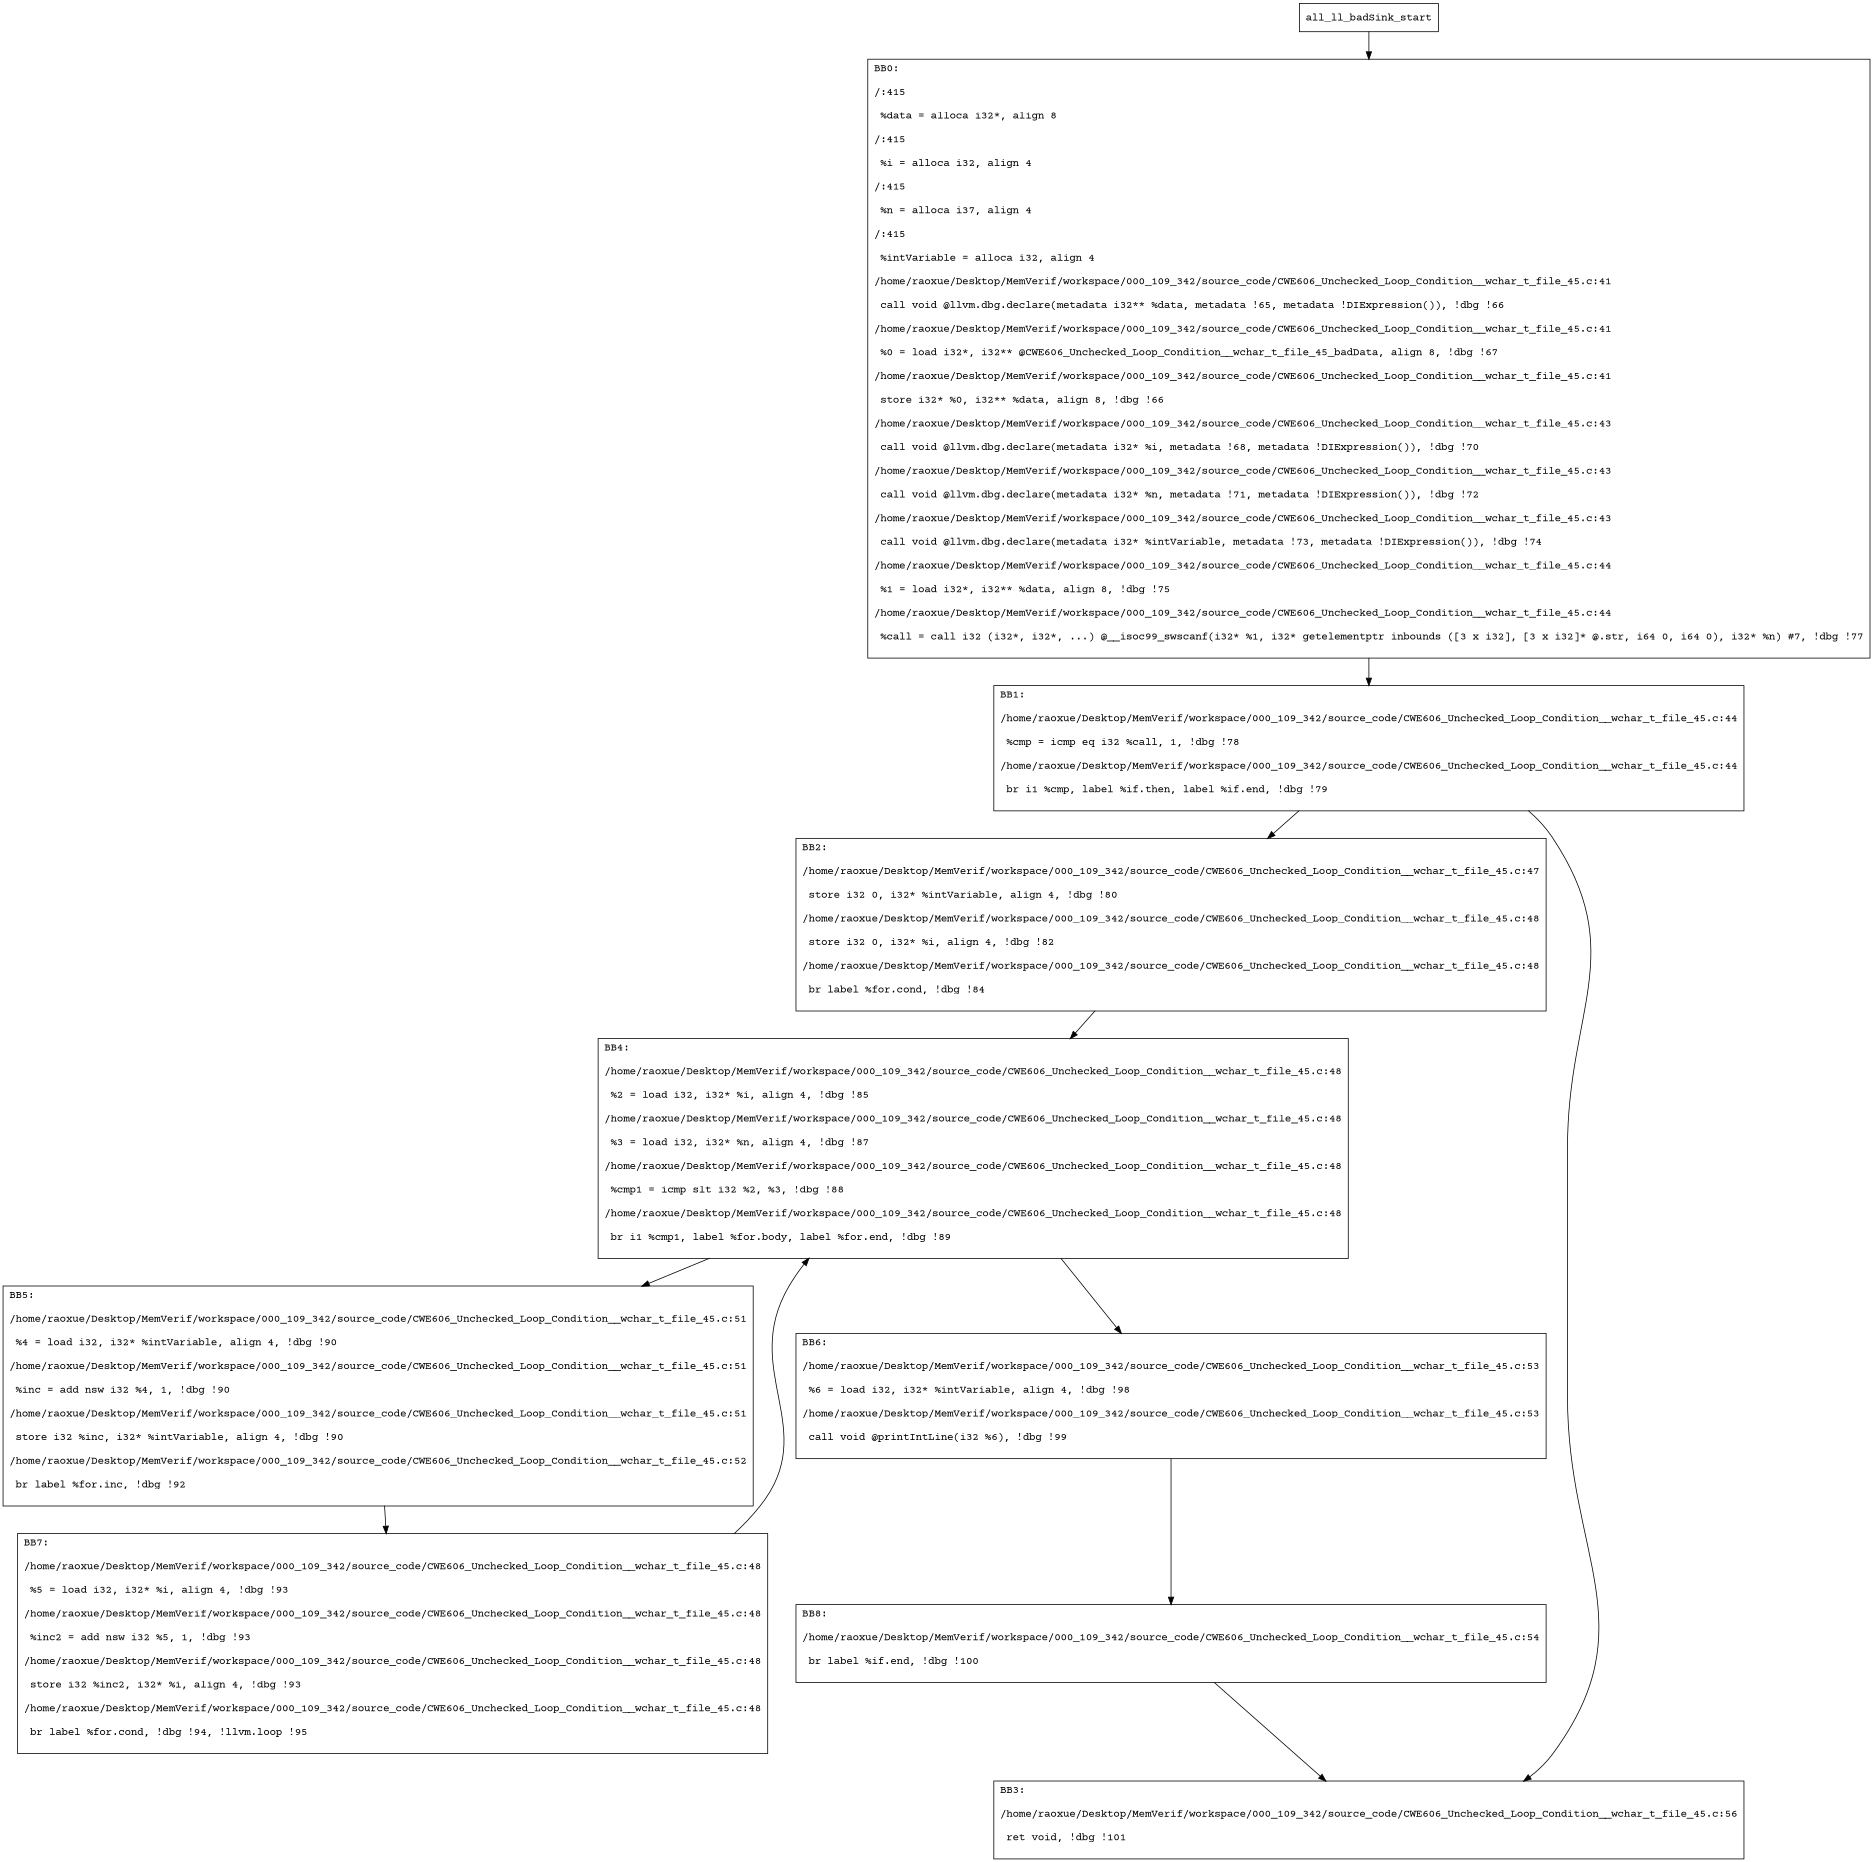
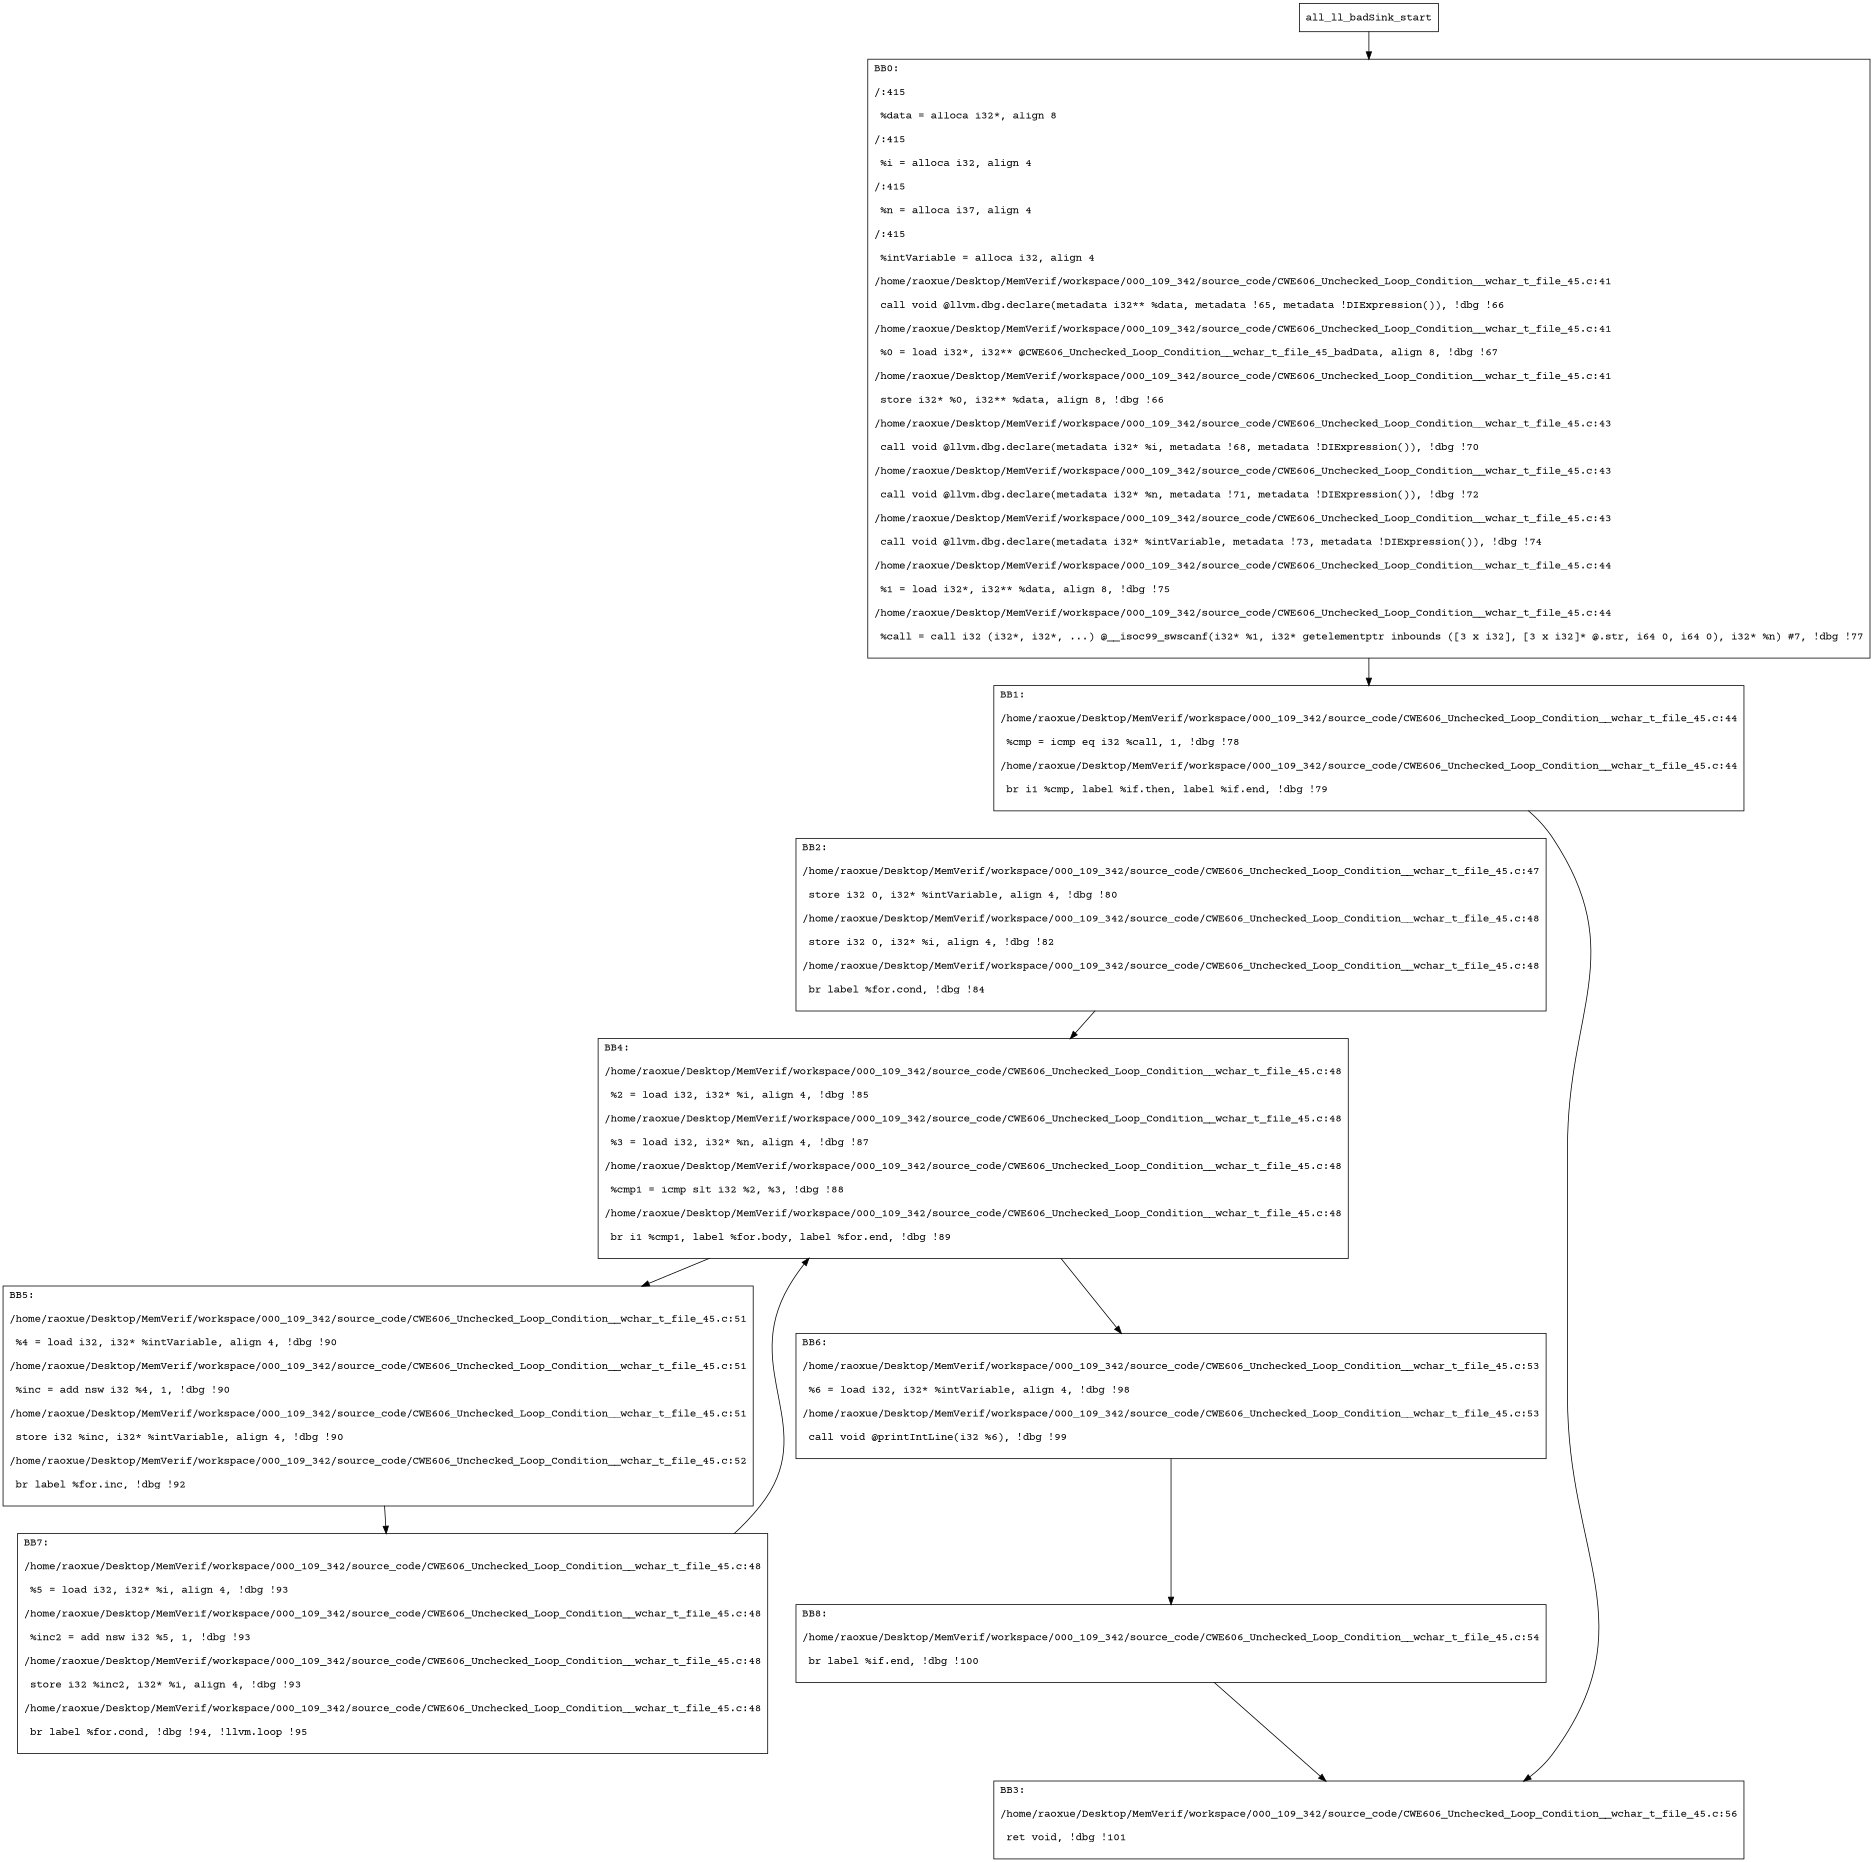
(1286, 822) -> none
